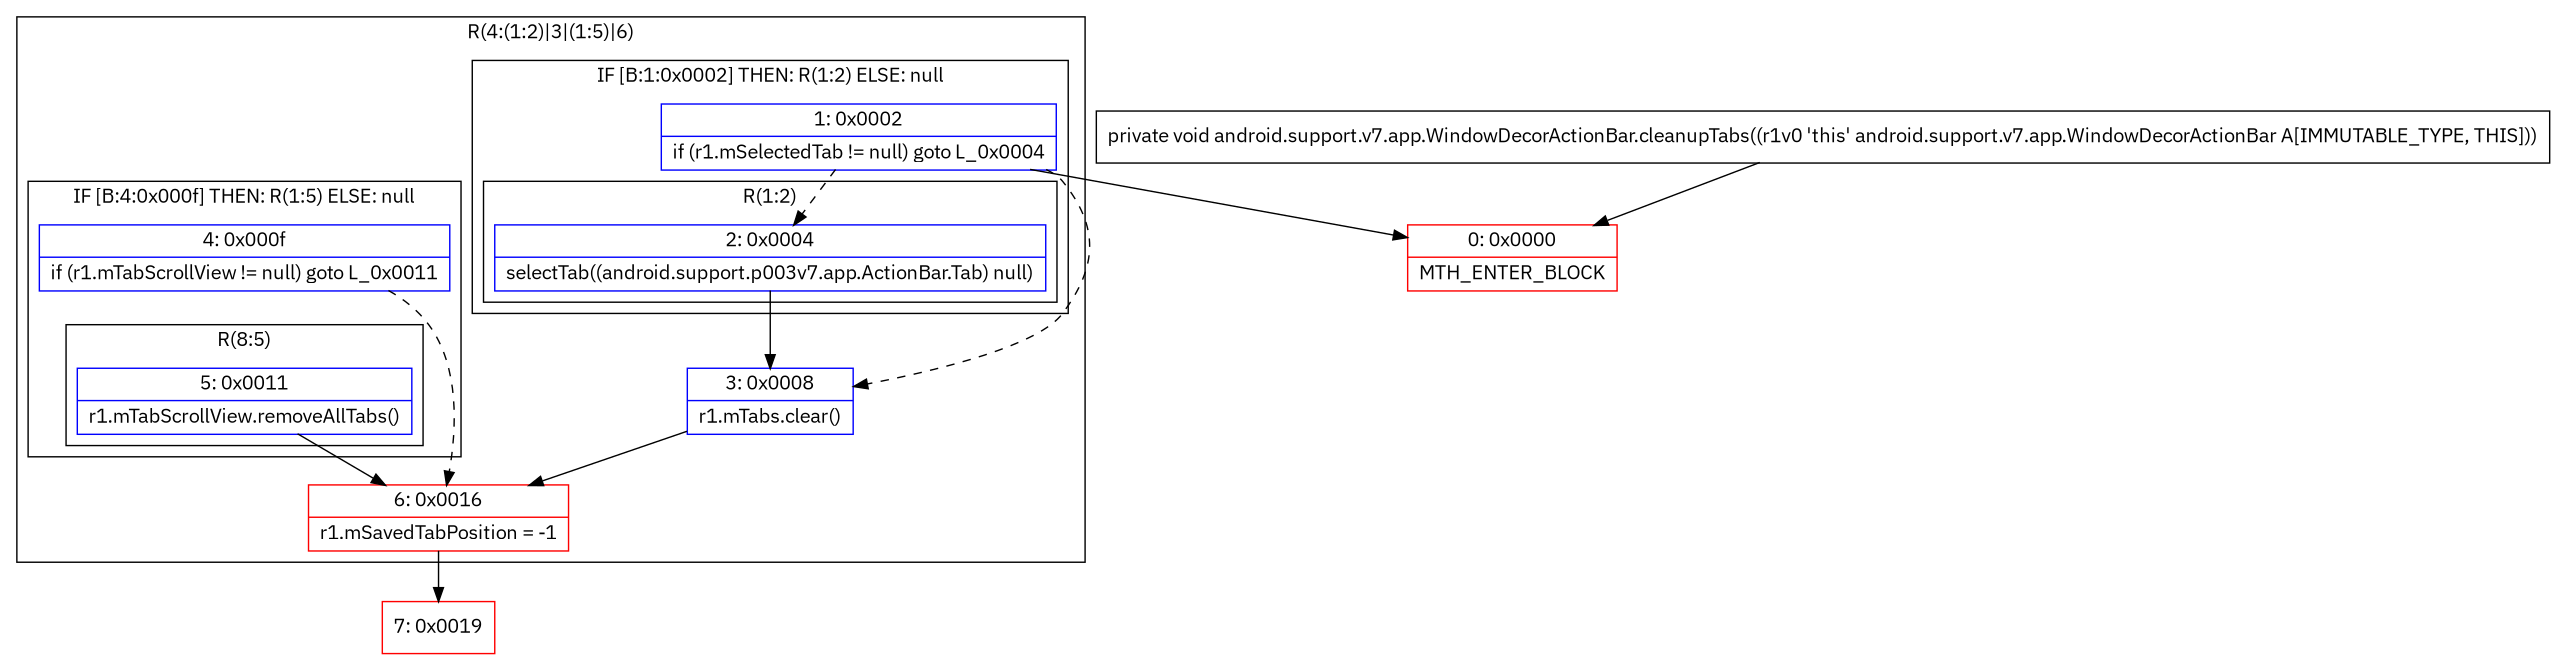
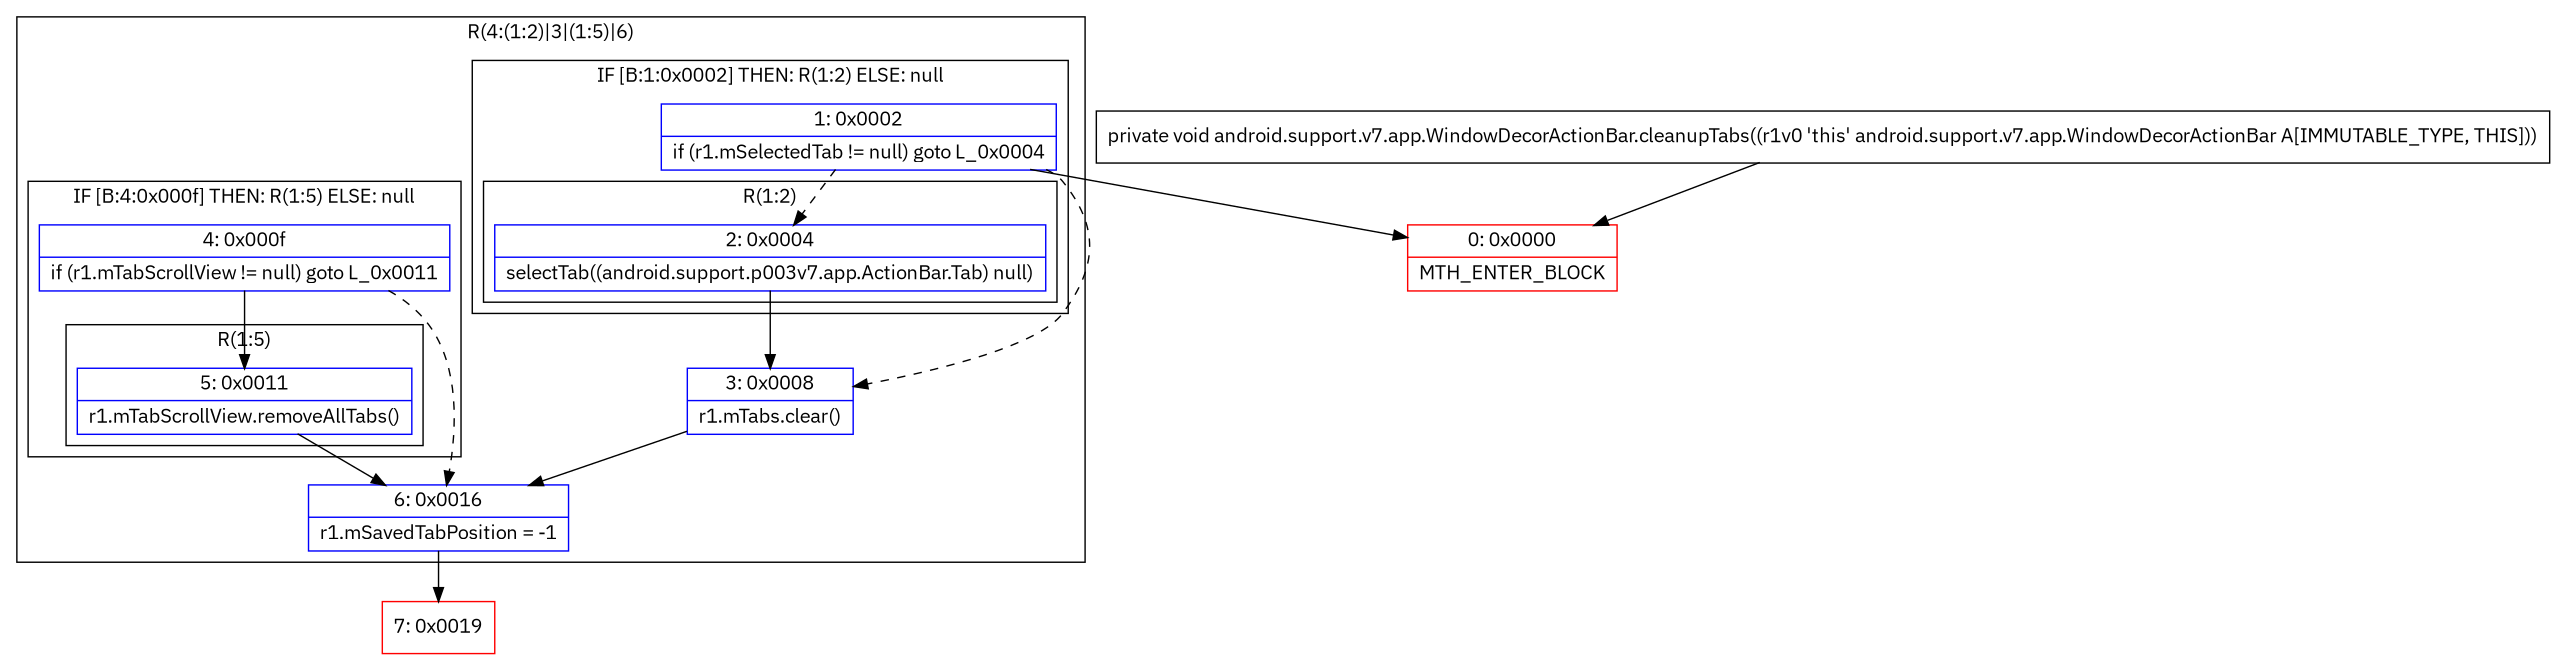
none -> (245, 316)
(245, 341) -> (245, 341)
(439, 518) -> (439, 518)
